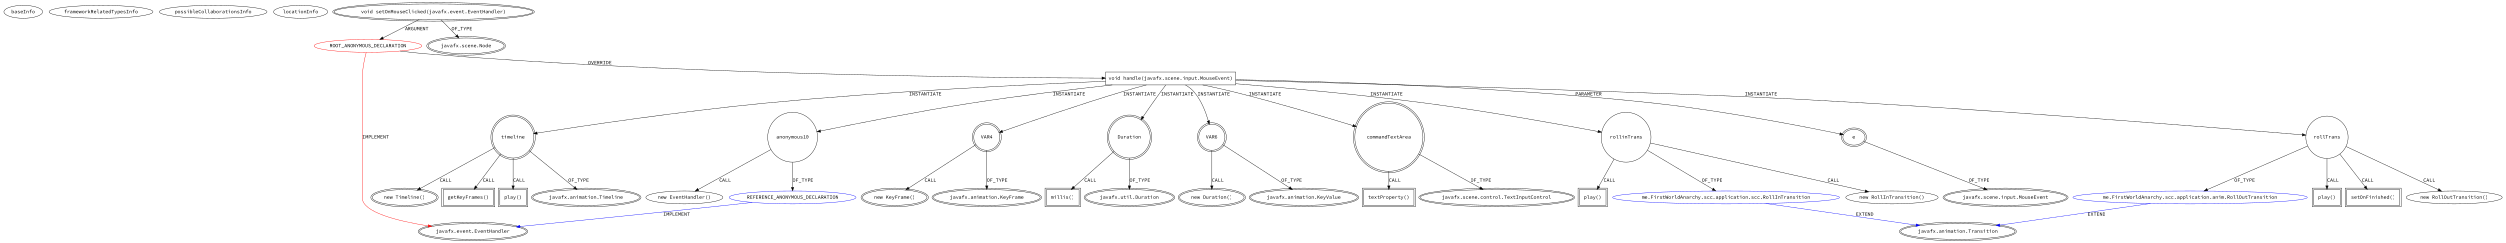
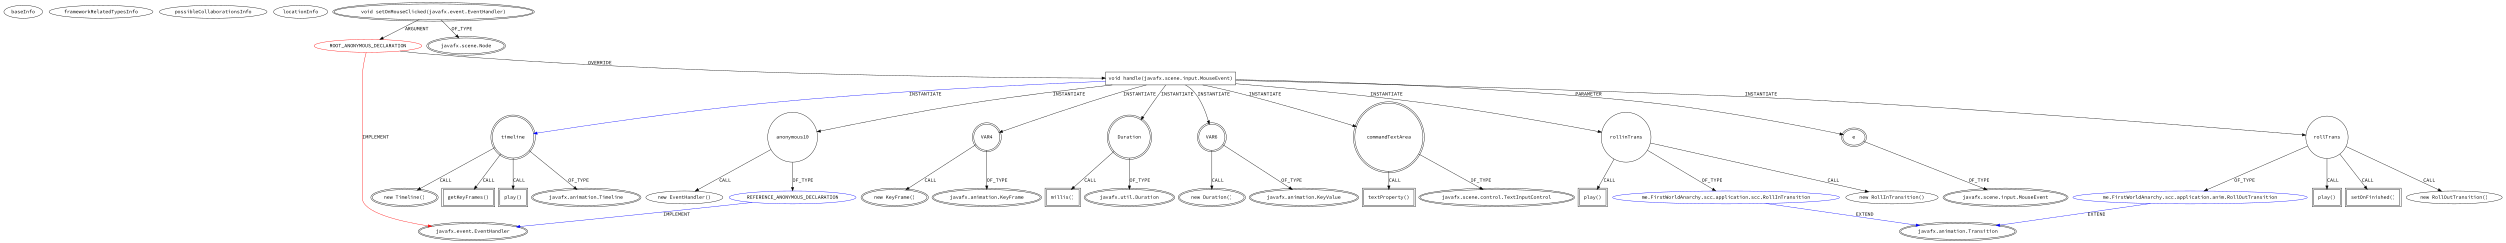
(821, 98) -> (821, 98)
